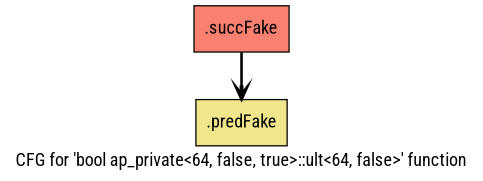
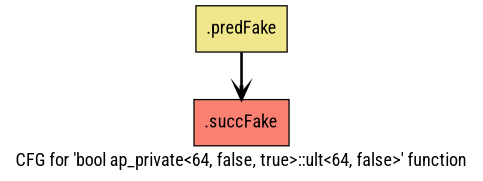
(242, 69) -> (242, 69)
